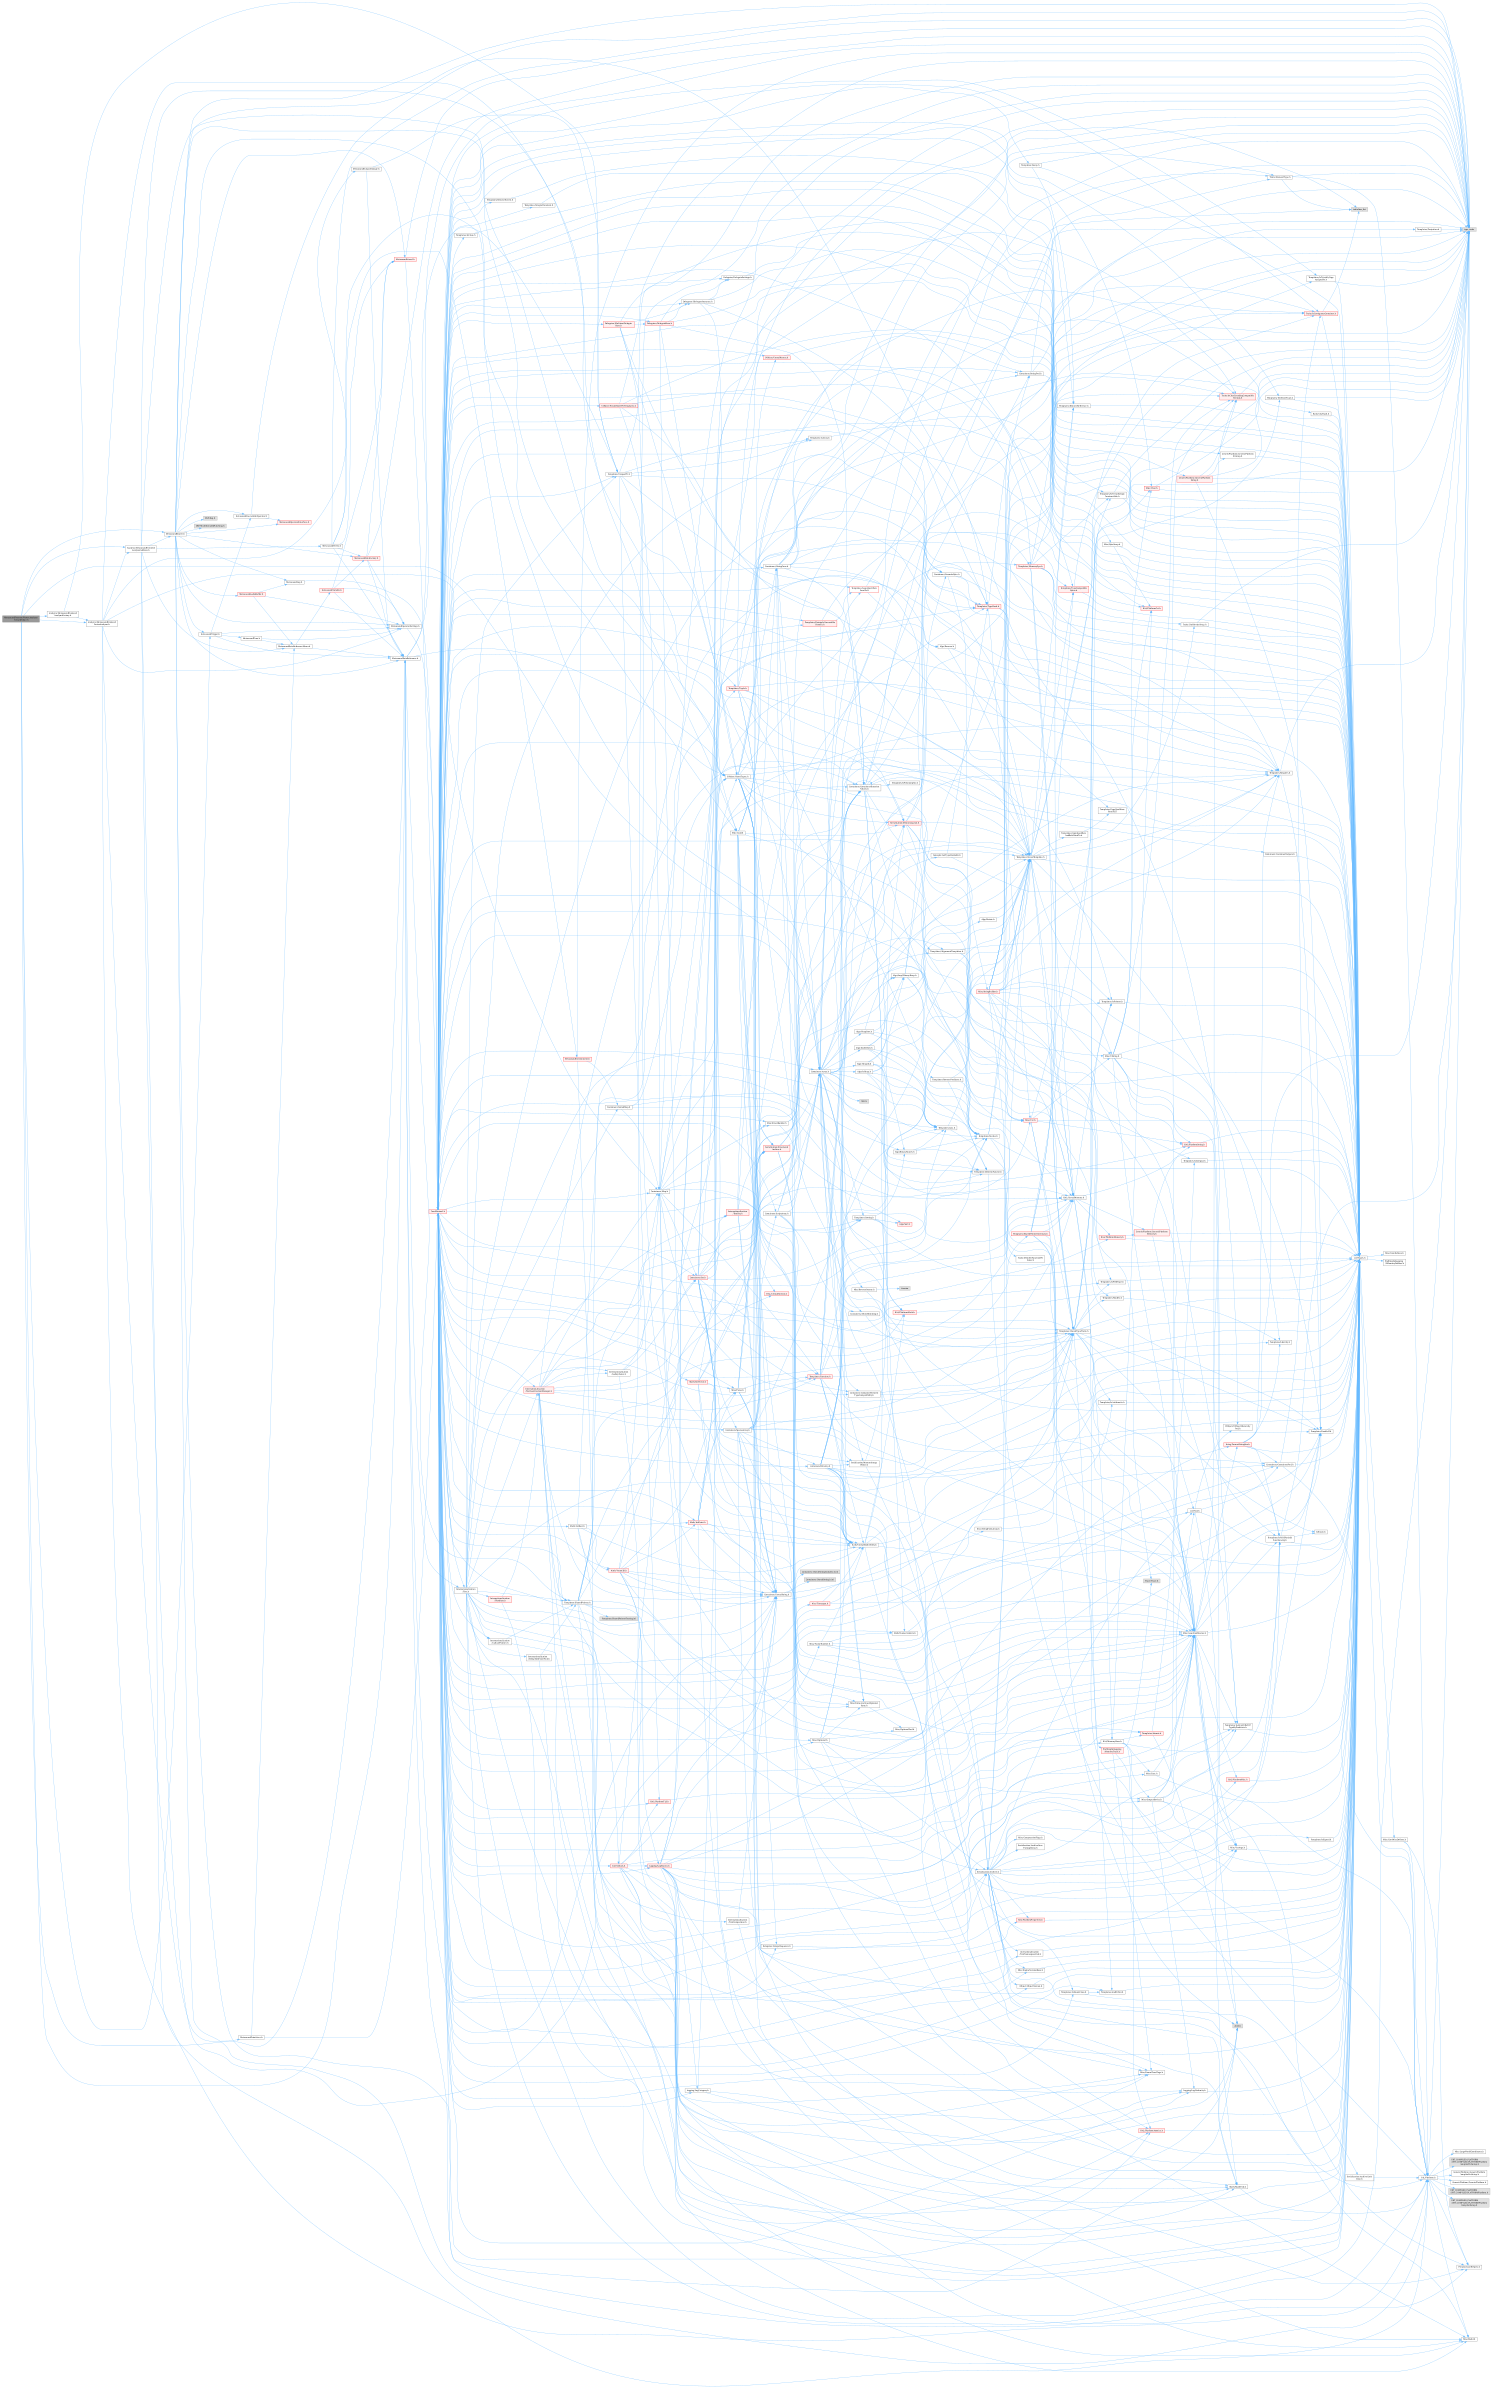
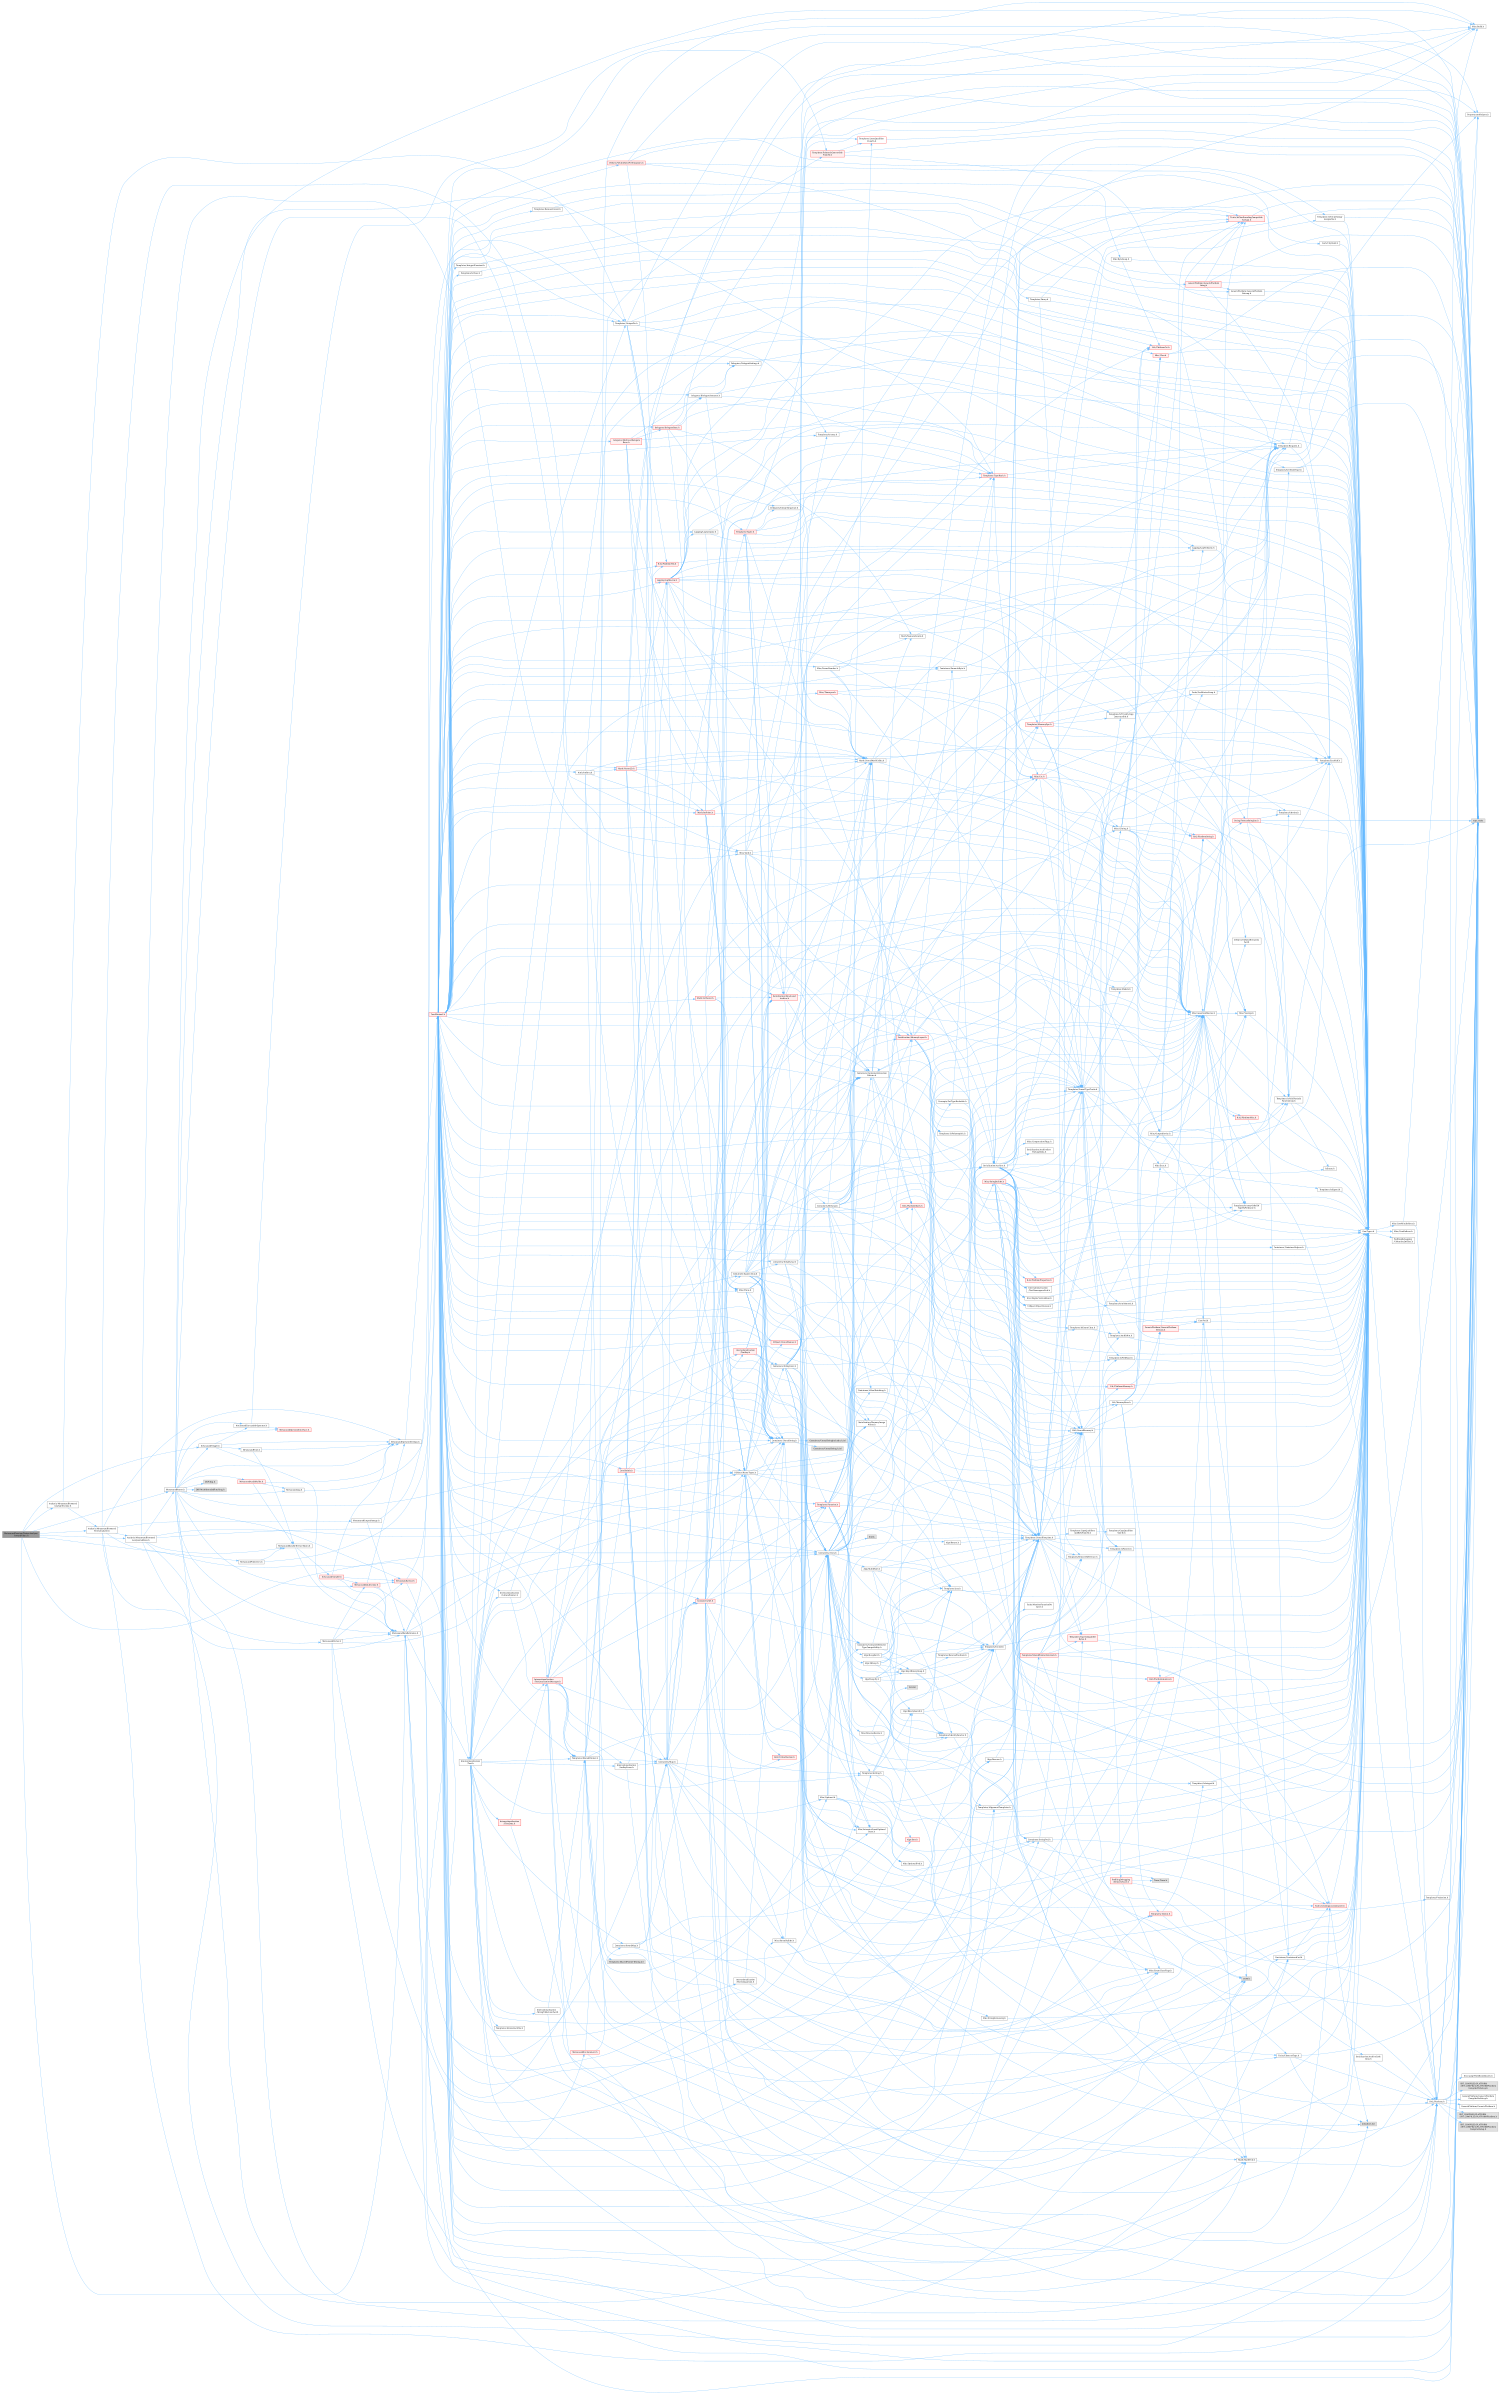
(985, 701) -> none
none -> (931, 1083)
(965, 1118) -> (919, 1648)
none -> (510, 2028)
